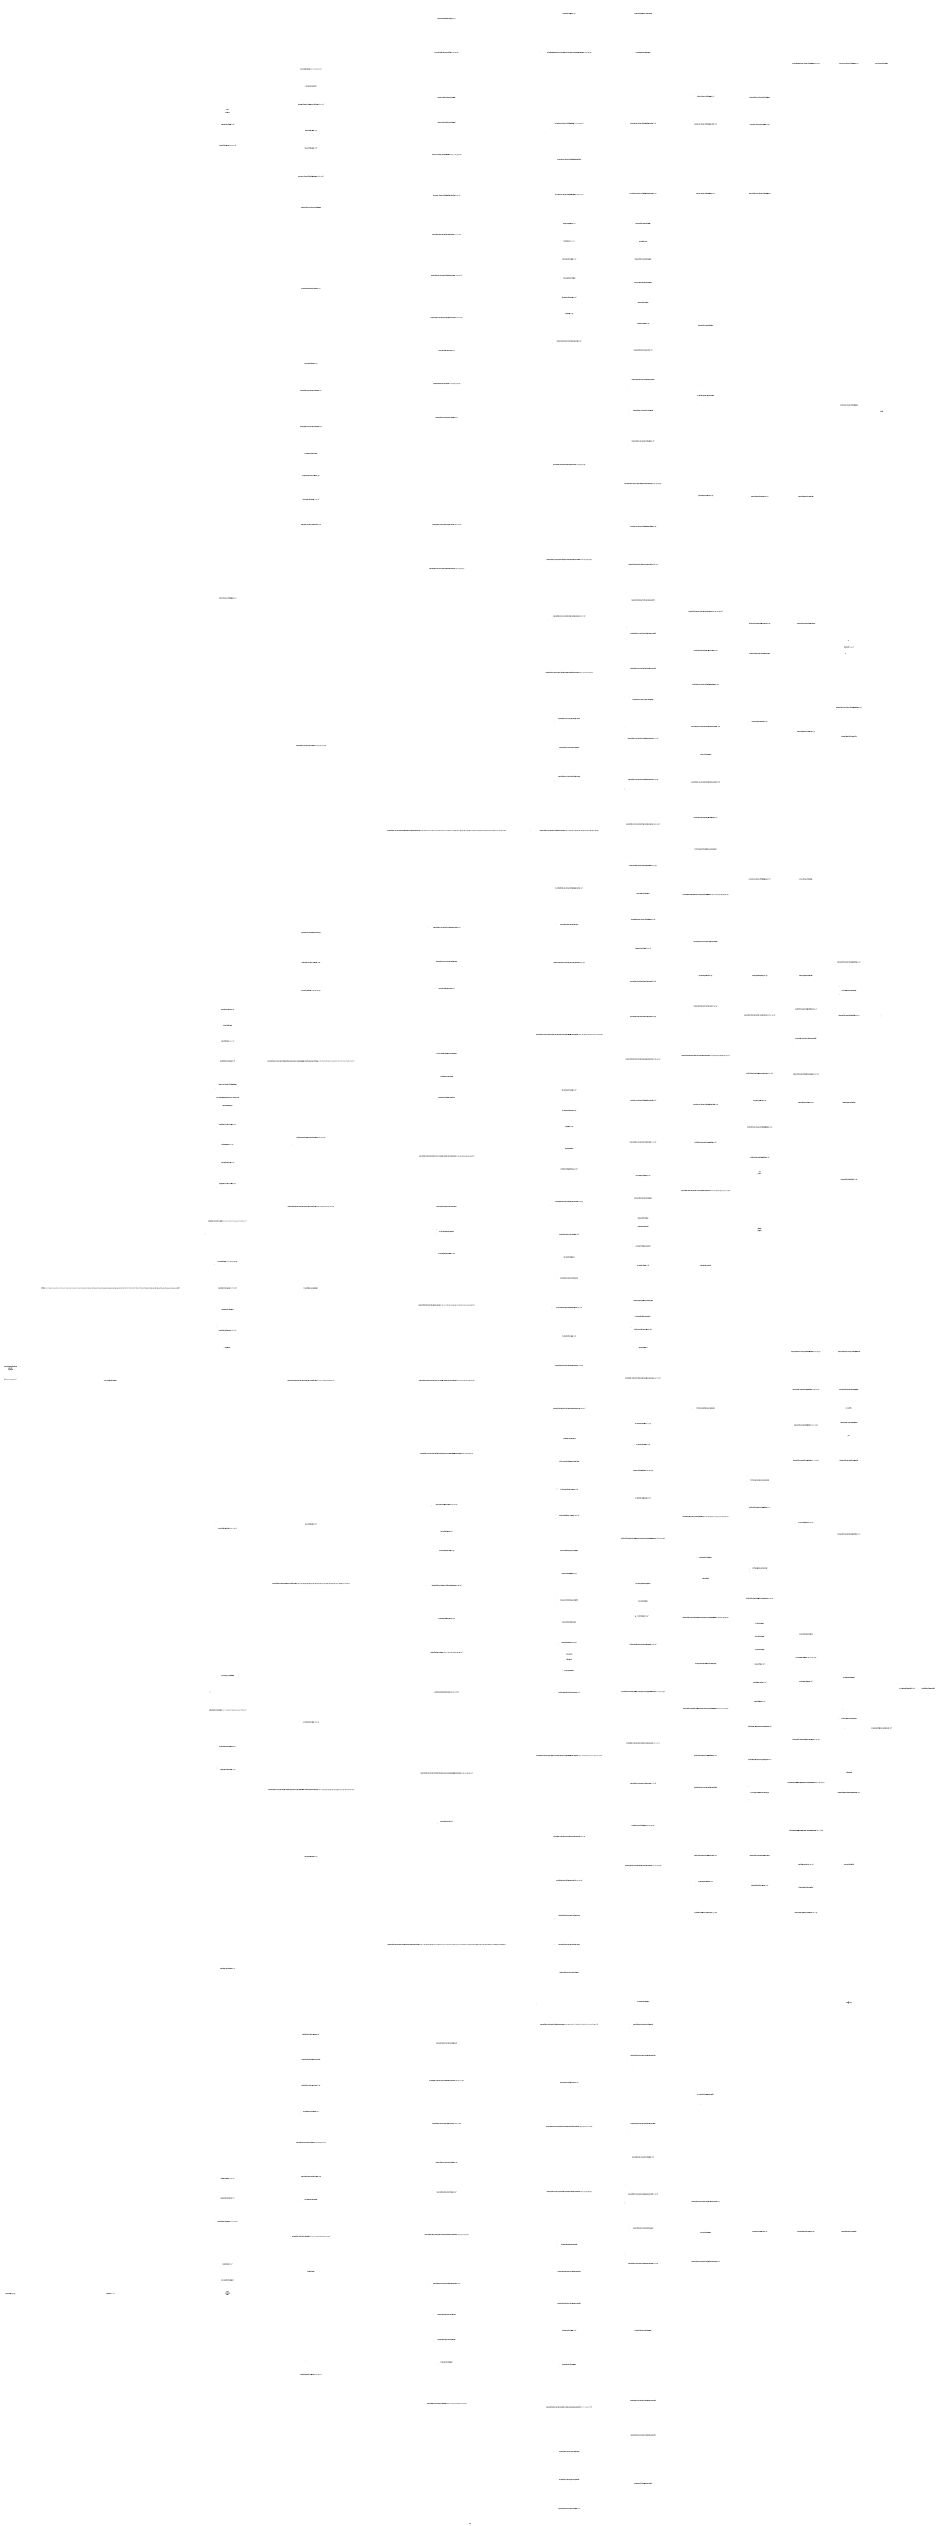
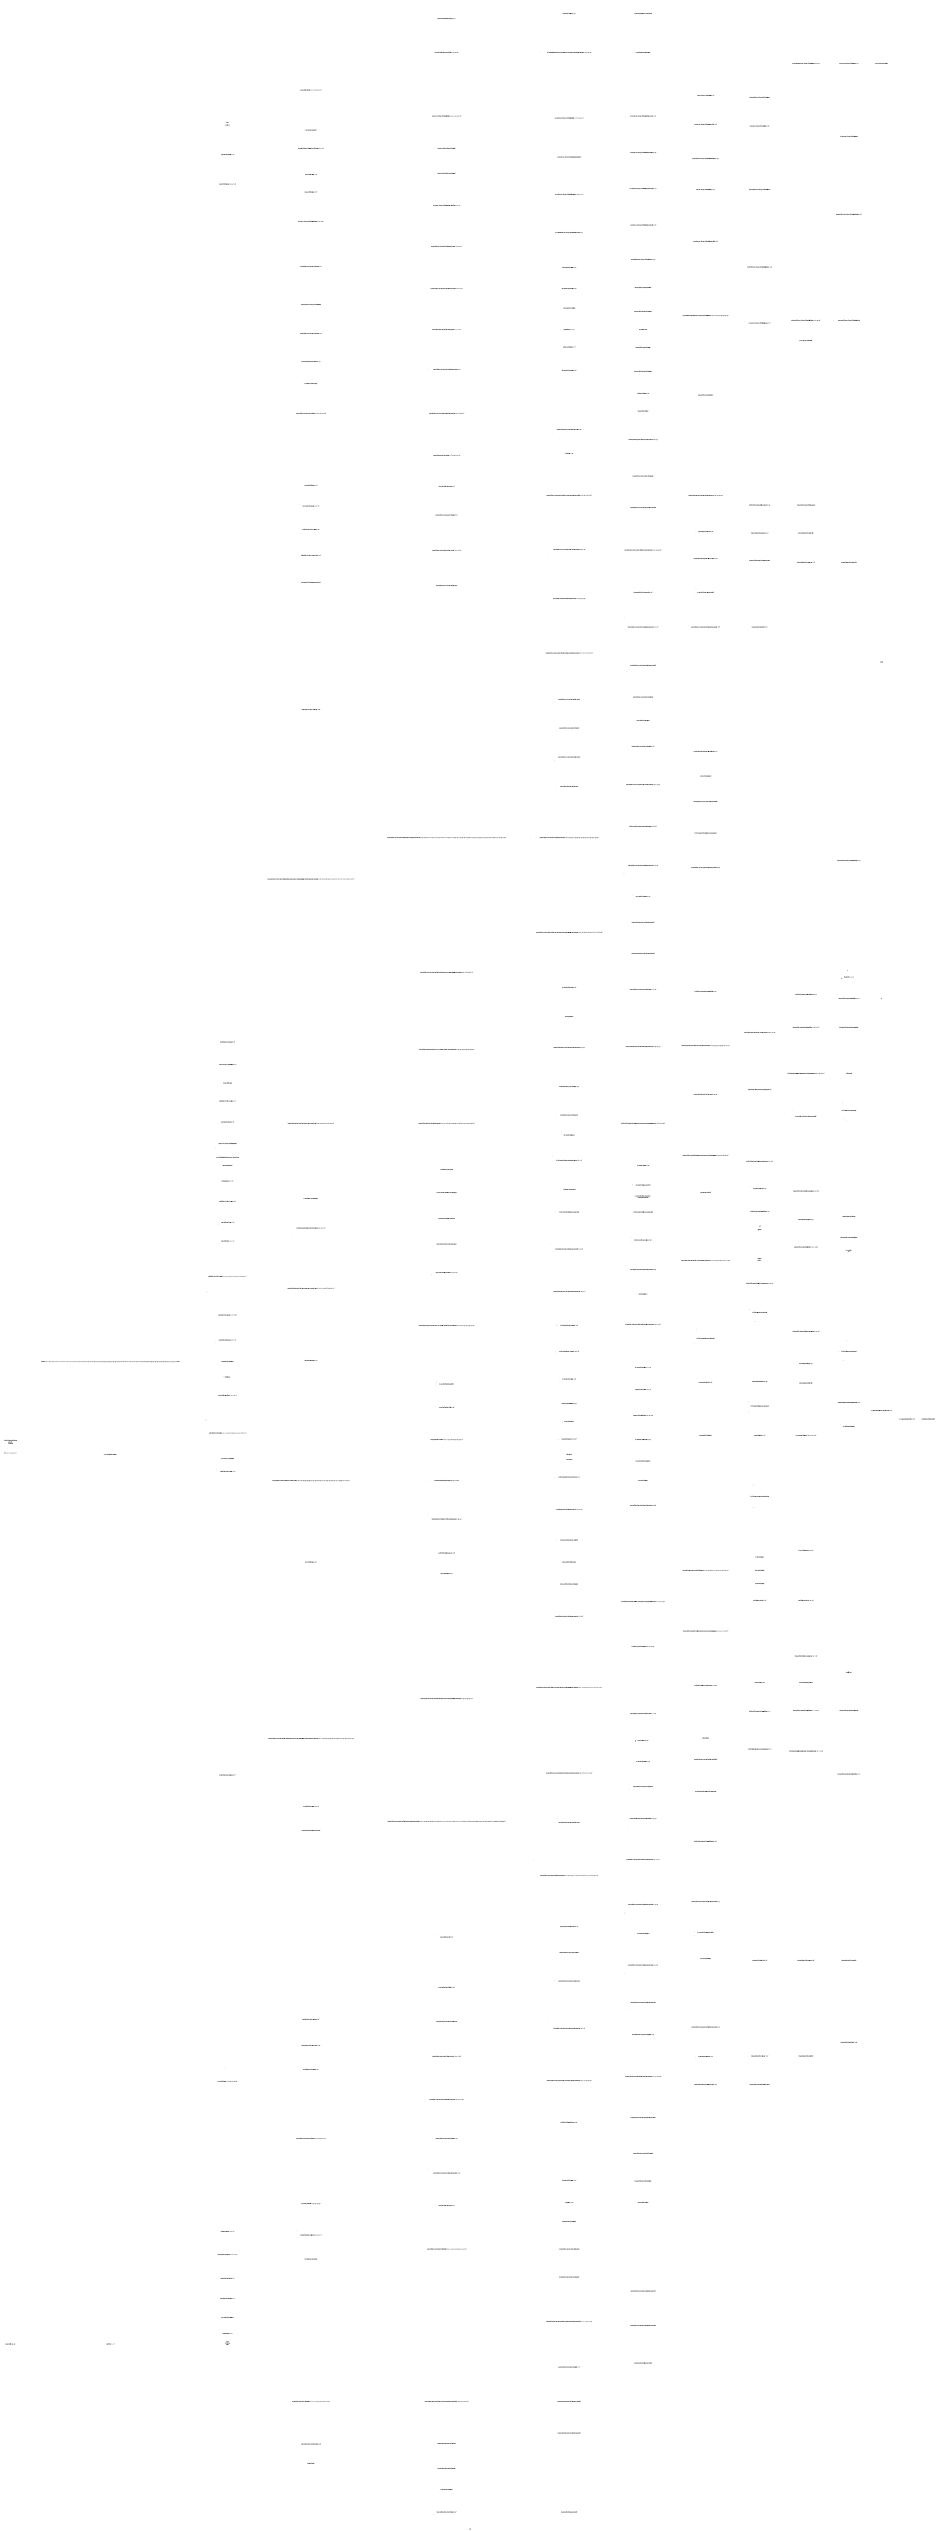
(849, 1864) -> none
